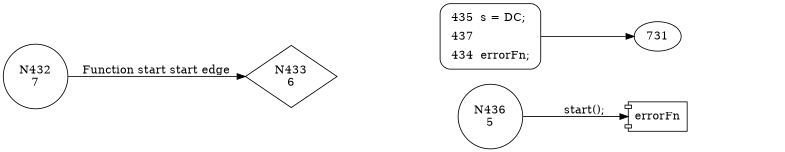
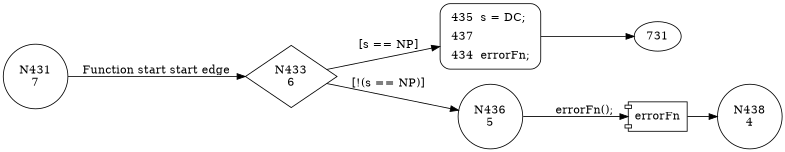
none -> (379, 59)
(36, 76) -> (36, 76)
none -> (389, 96)
(585, 110) -> (585, 110)
none -> (750, 117)
